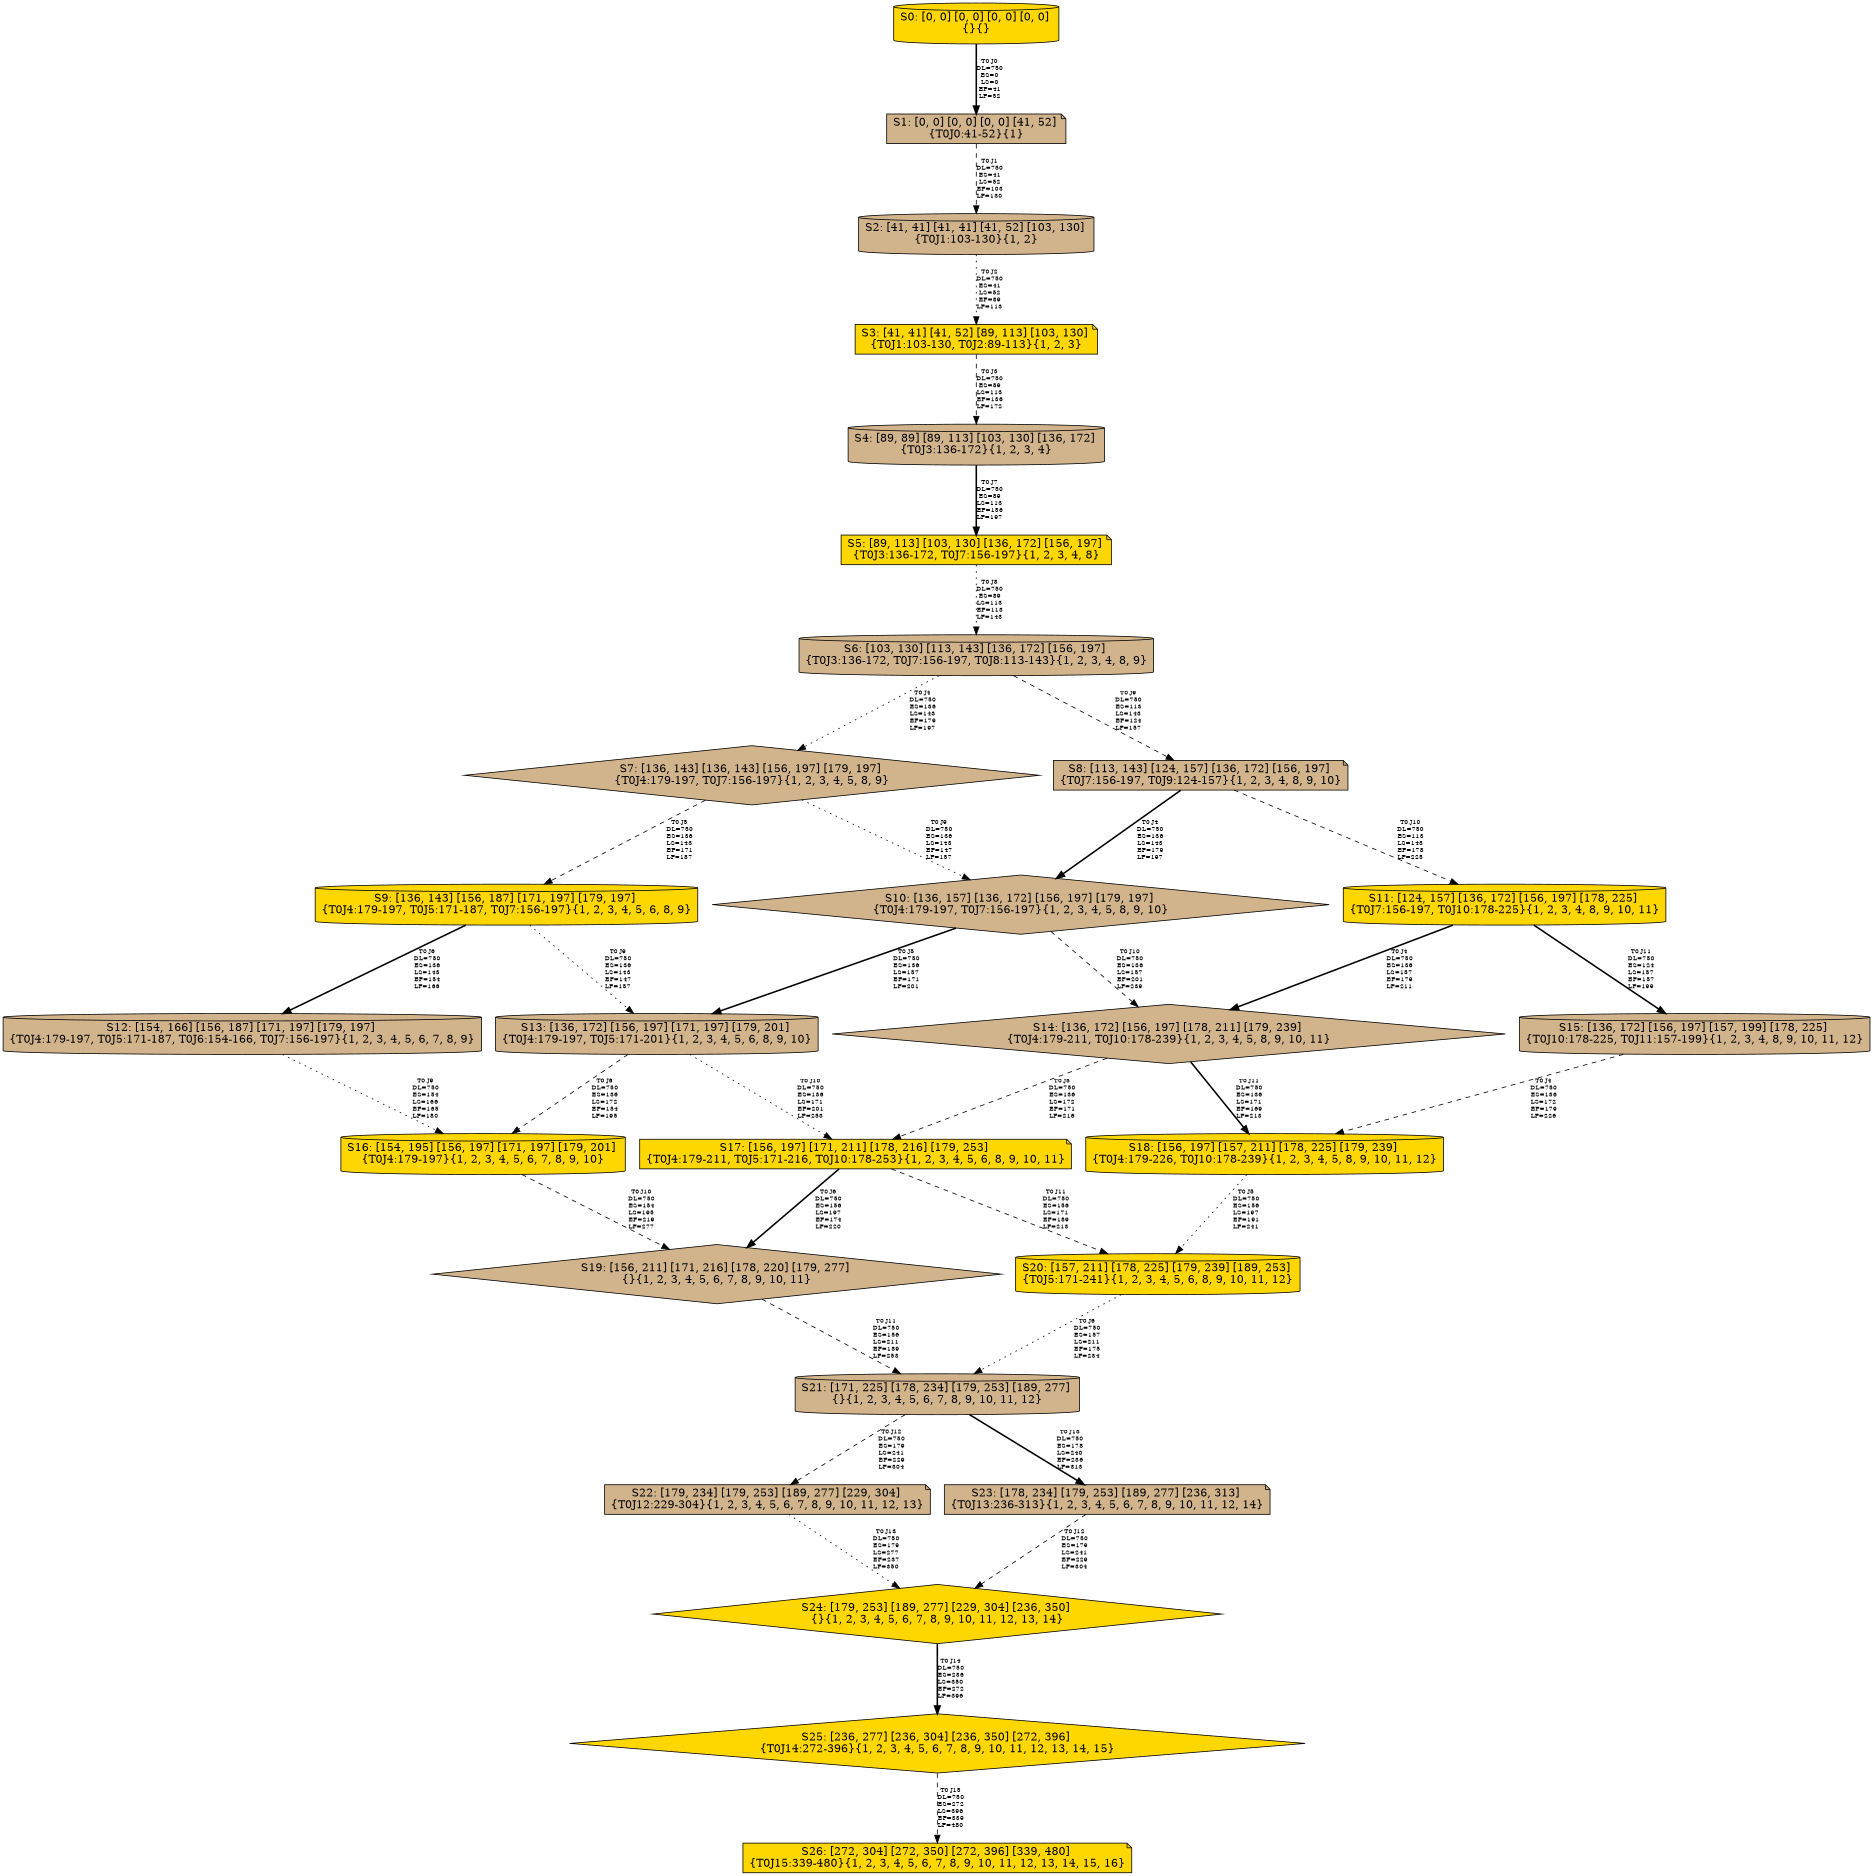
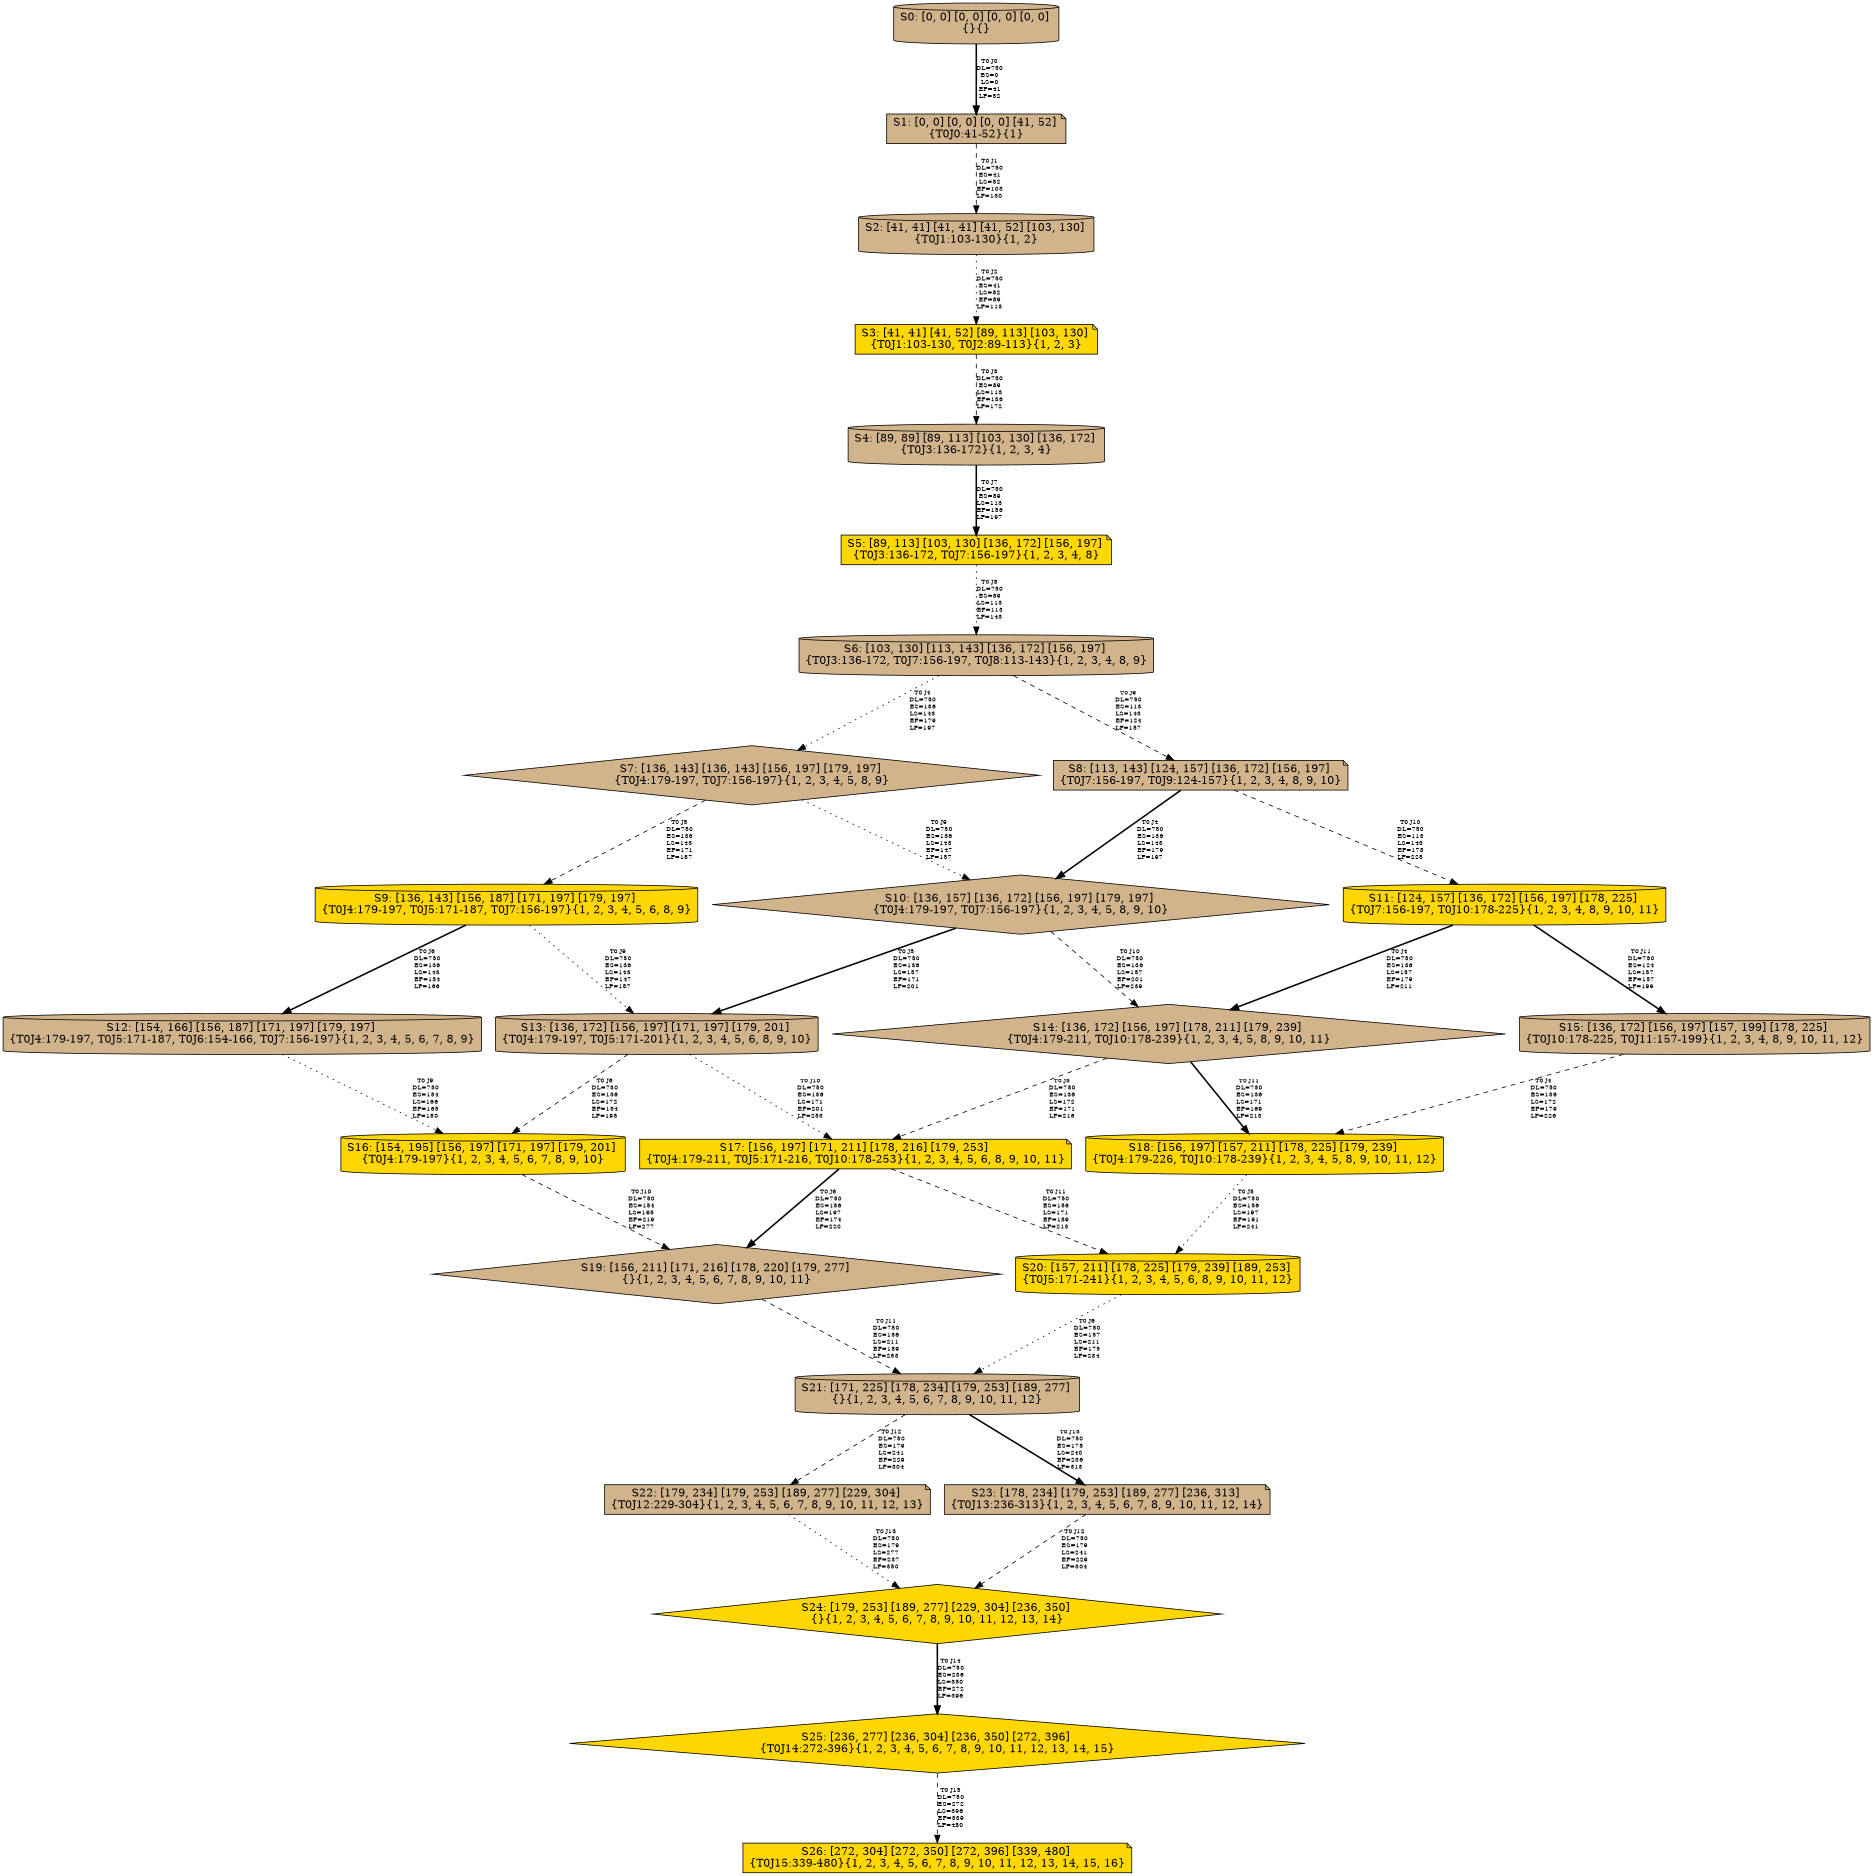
(976, 23) -> (976, 23)
